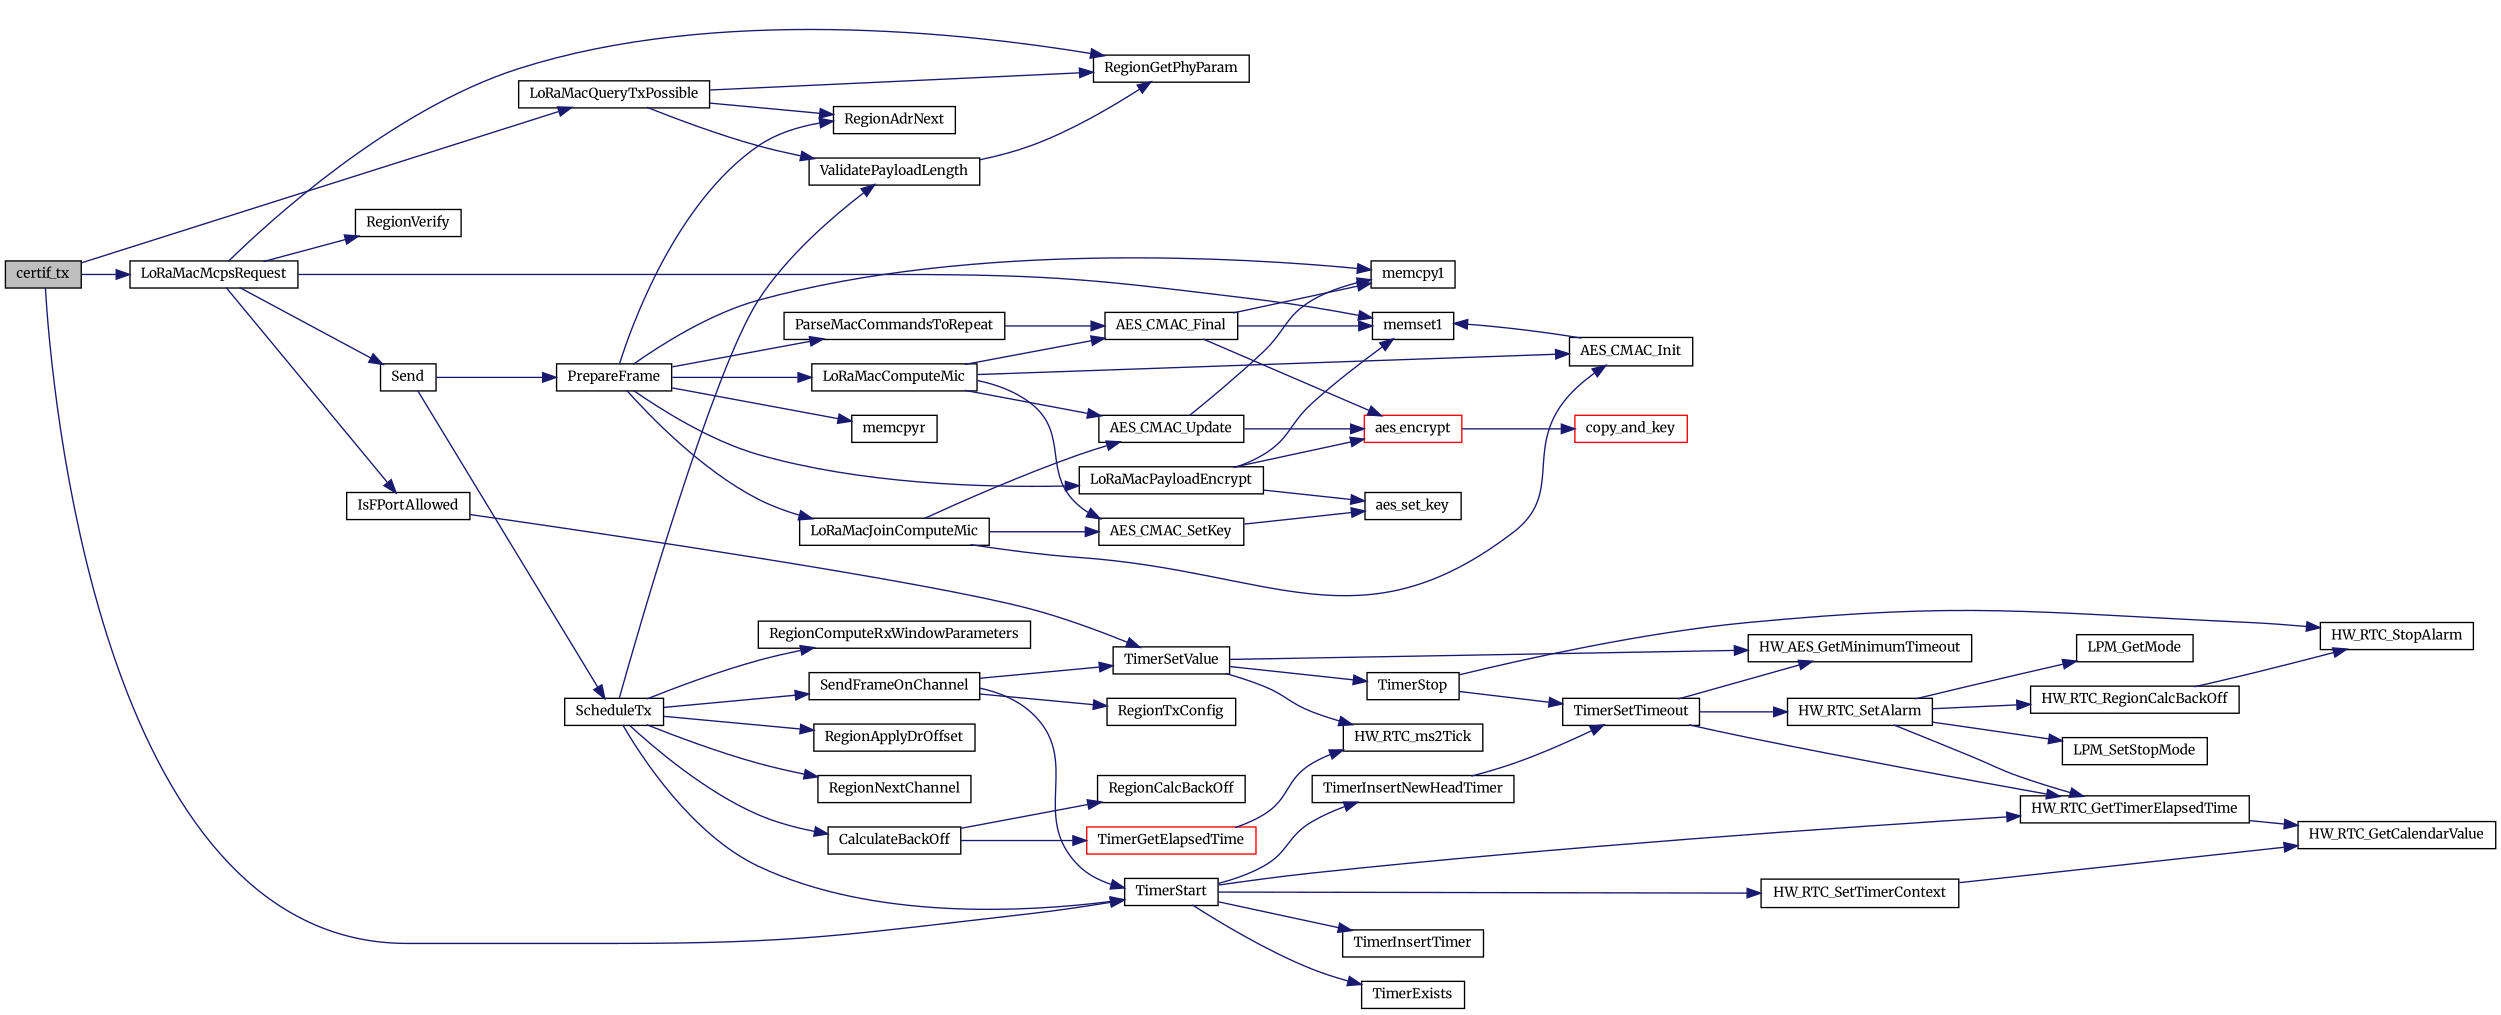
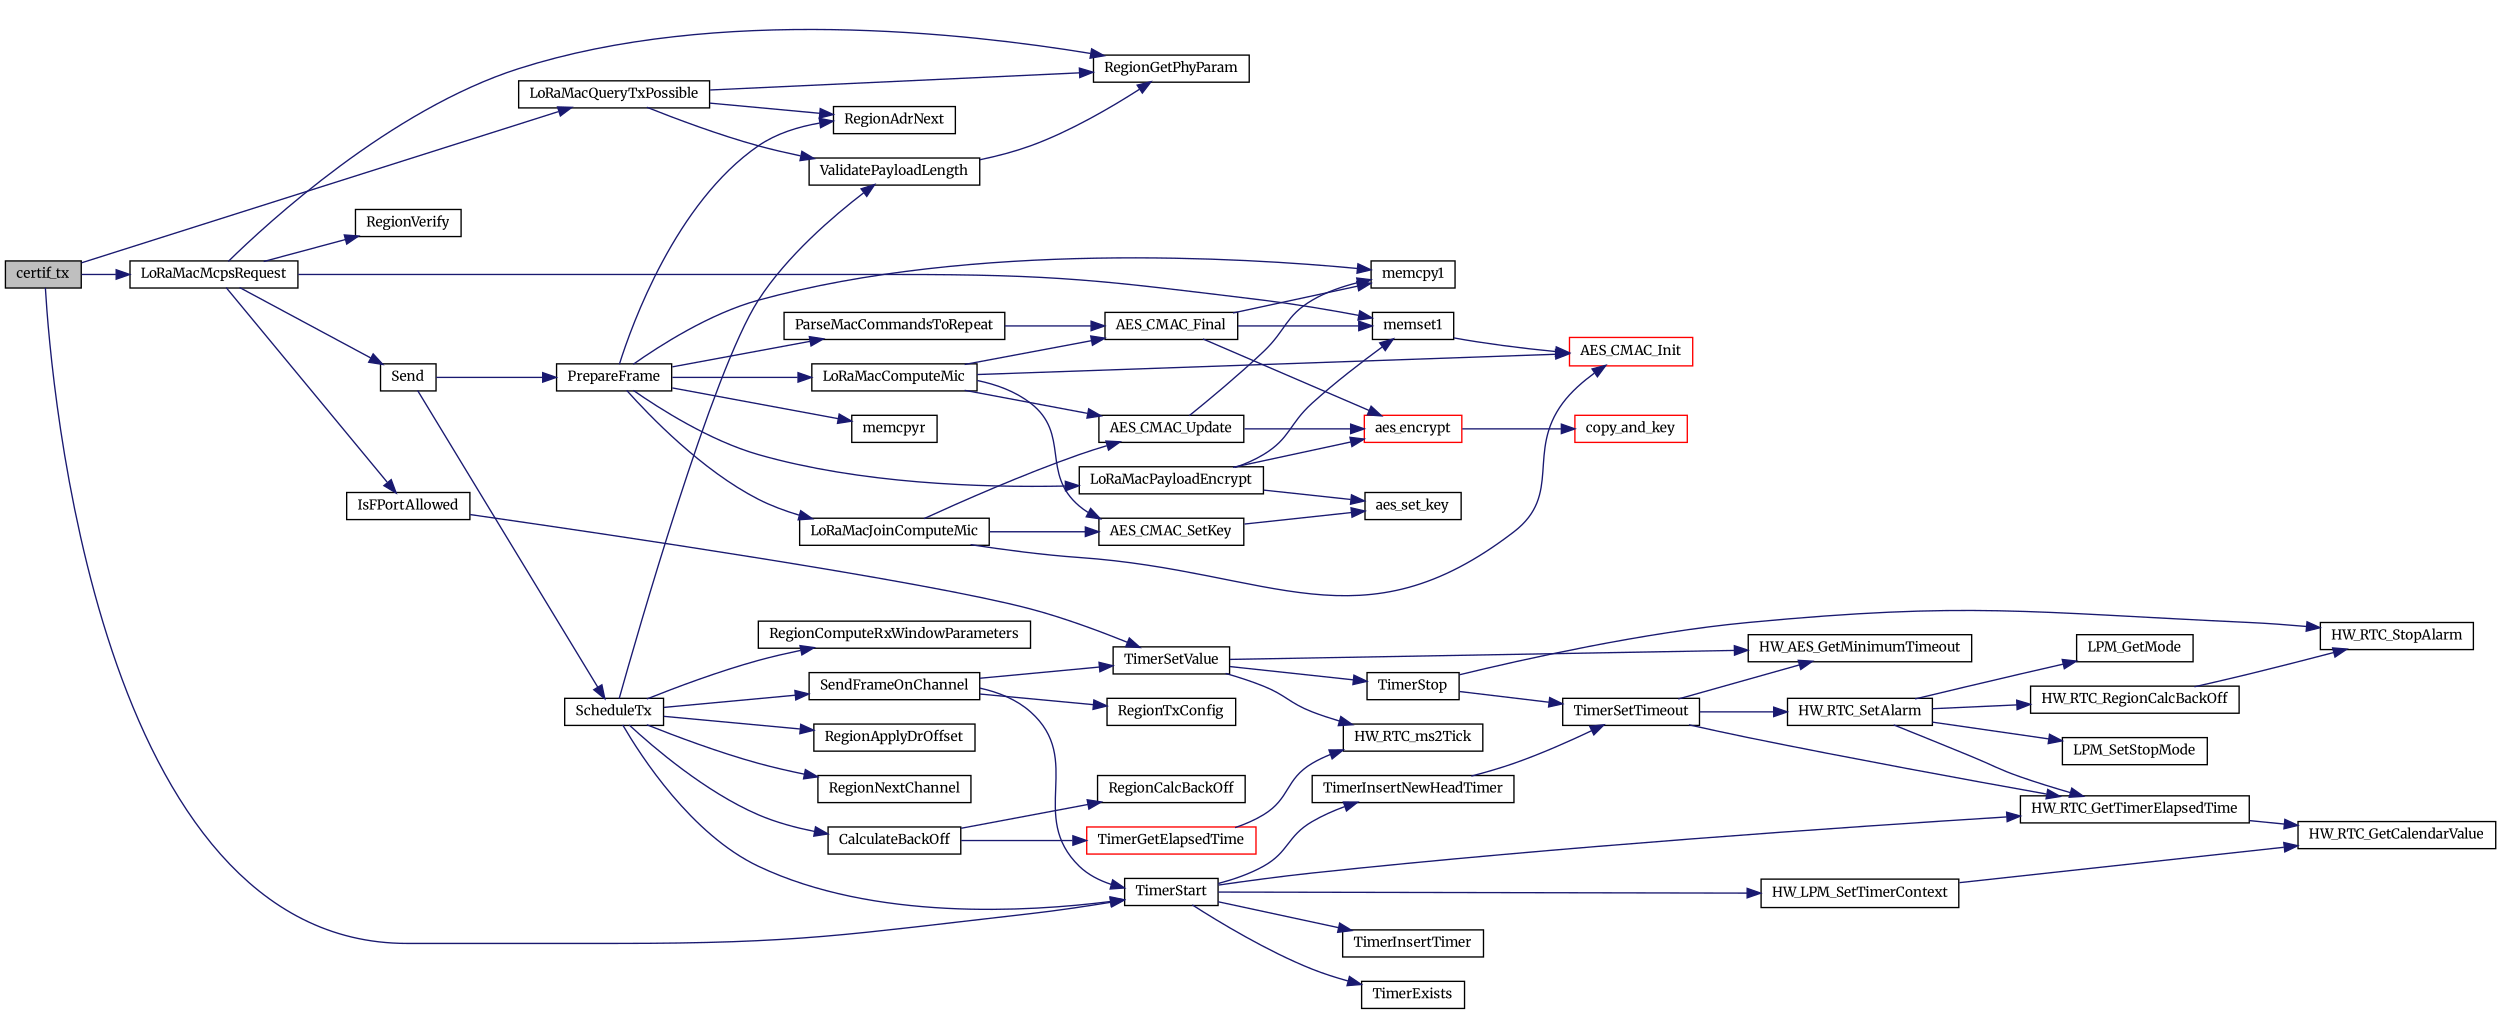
(1525, 330) -> (1505, 346)
(1631, 352) -> (1631, 352)
(1860, 893) -> (1860, 893)
